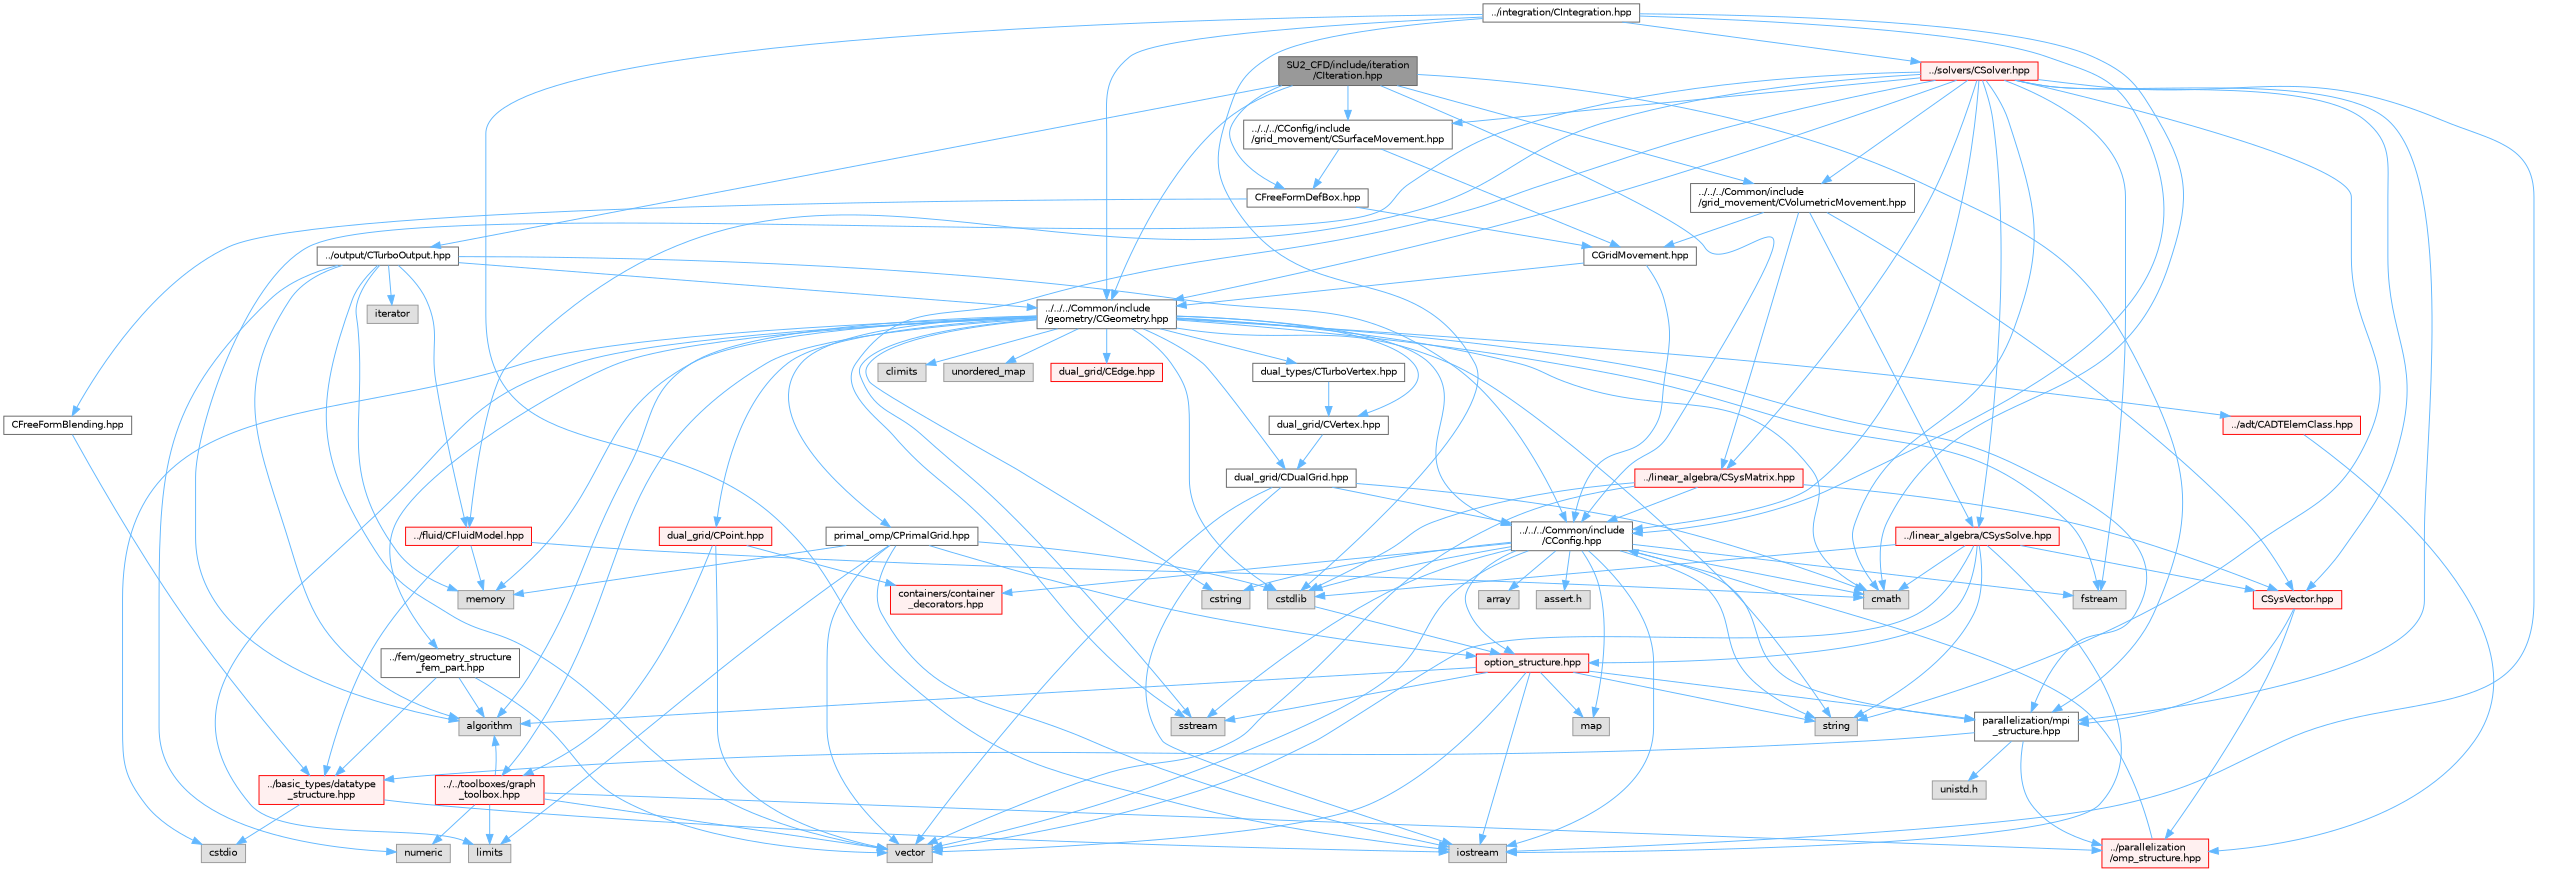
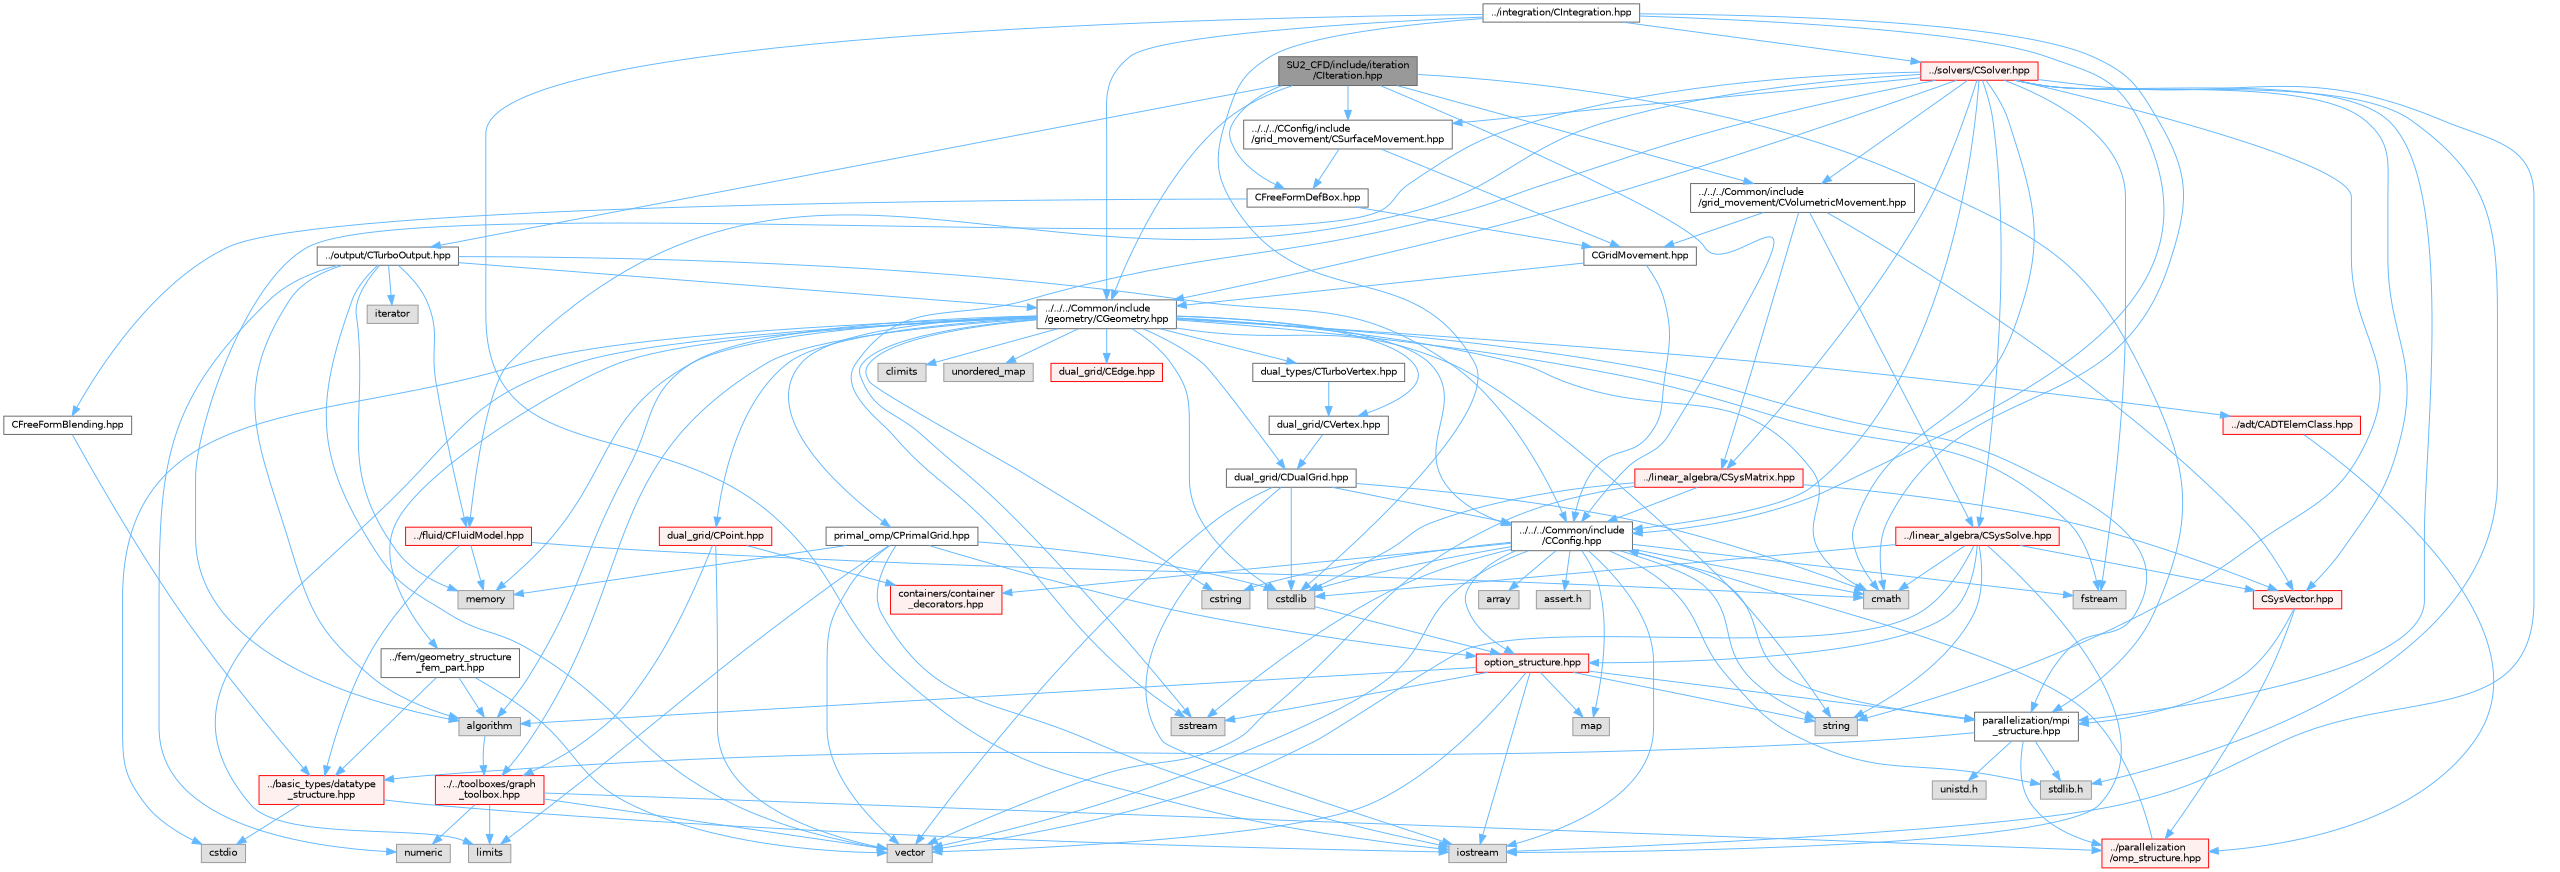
none -> (1291, 534)
(496, 760) -> (483, 751)
none -> (2066, 790)
